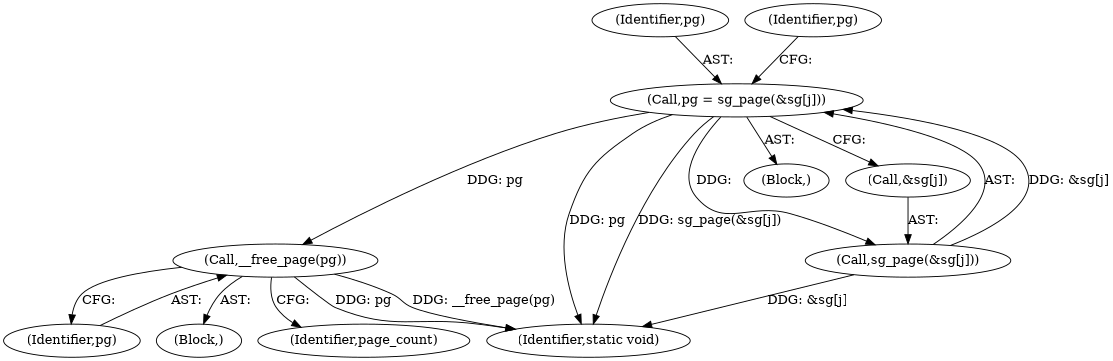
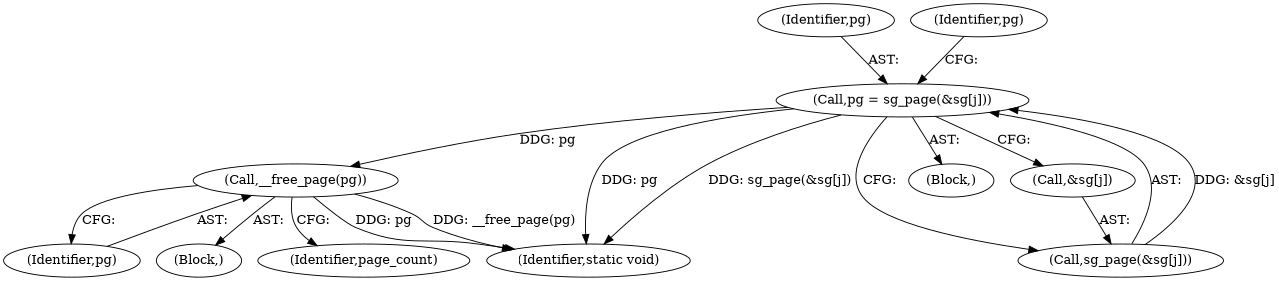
(716, 180) -> (882, 180)
(753, 300) -> none
